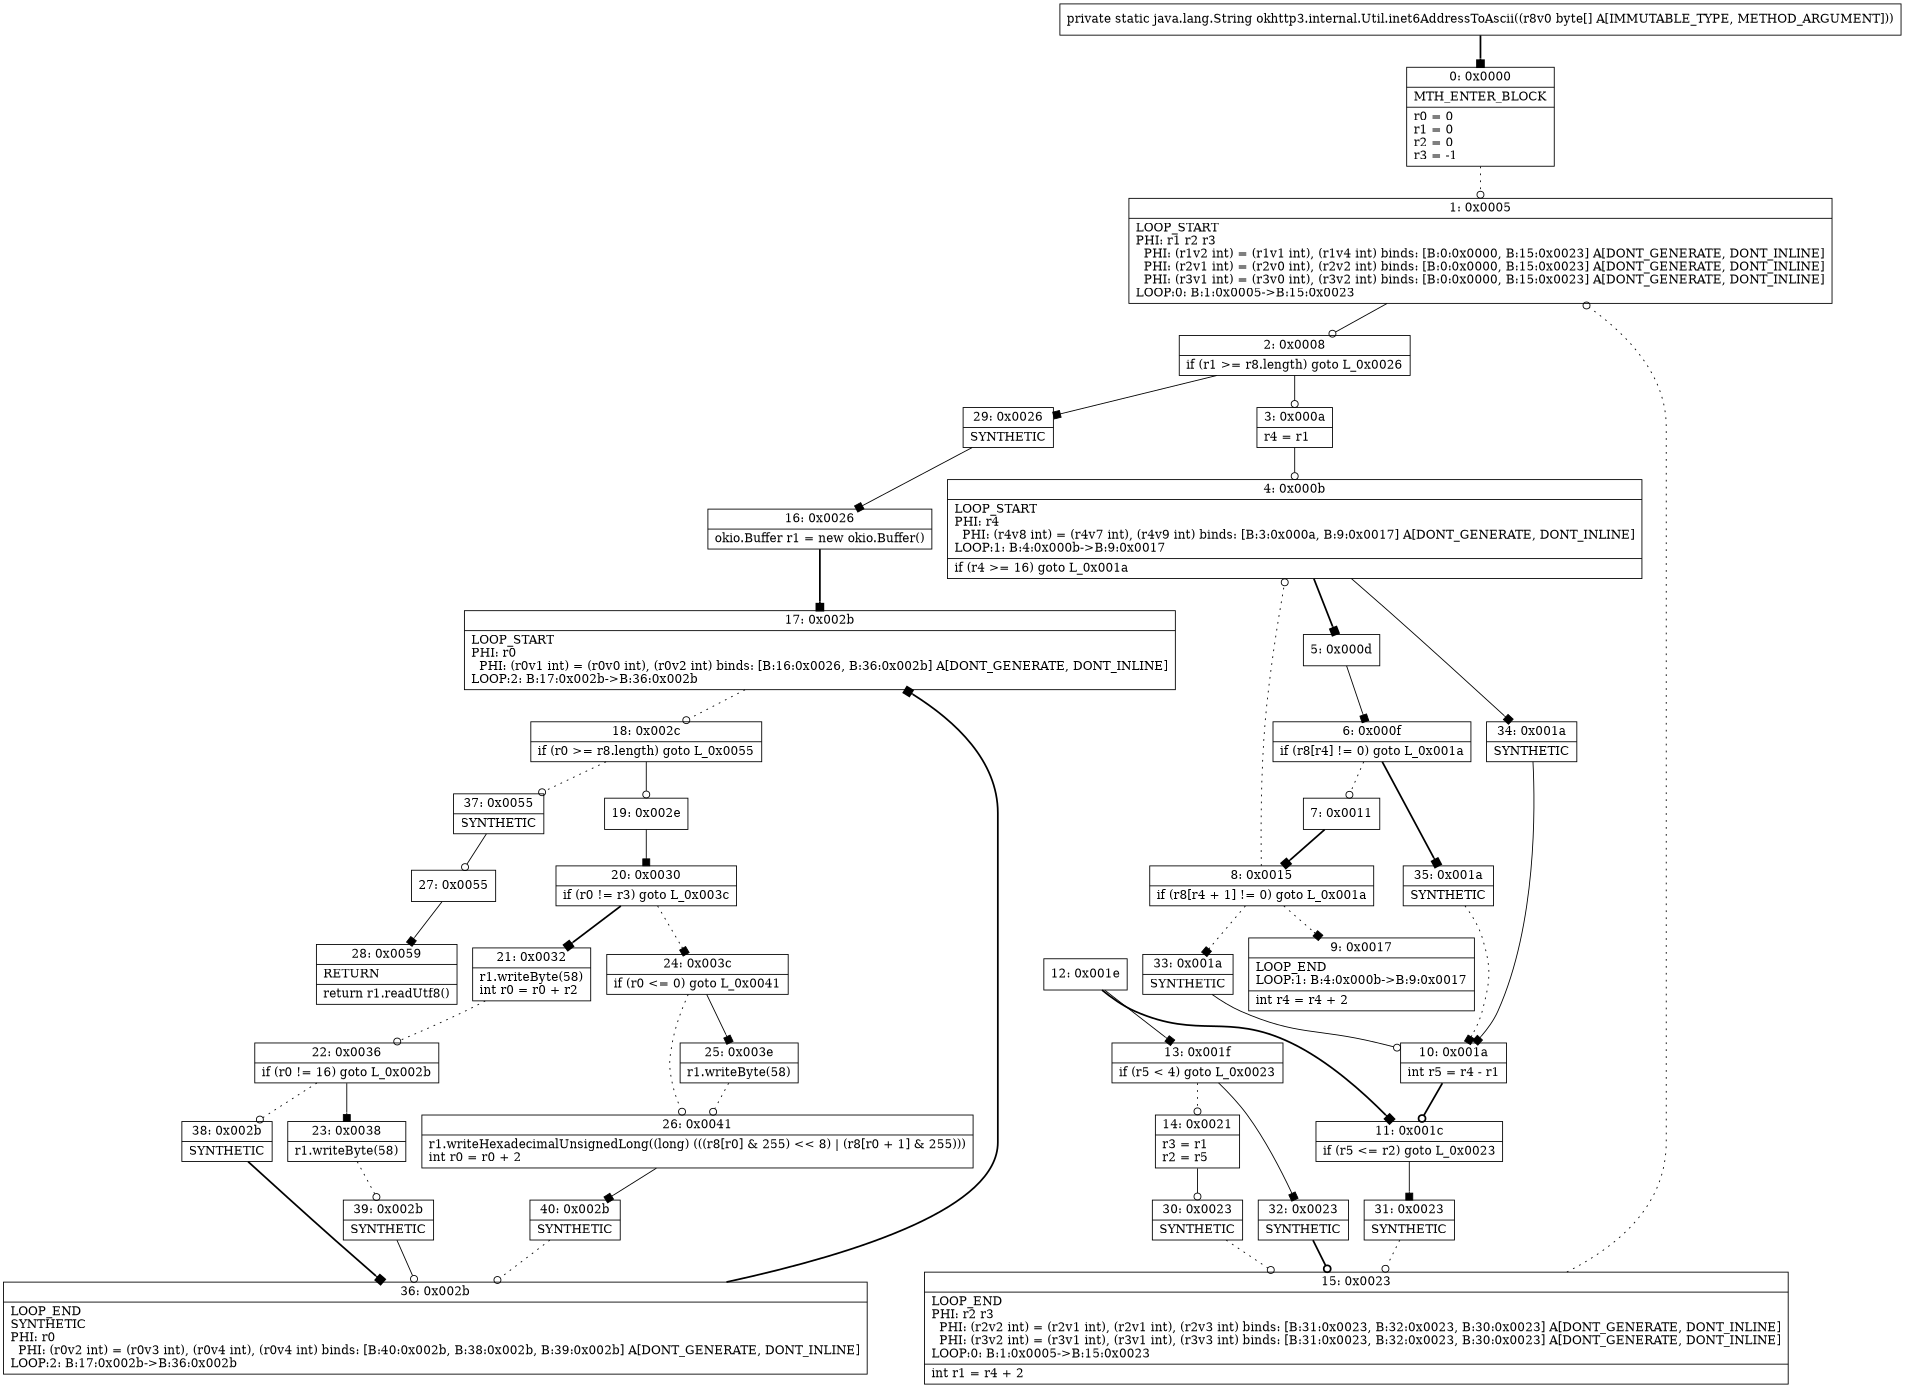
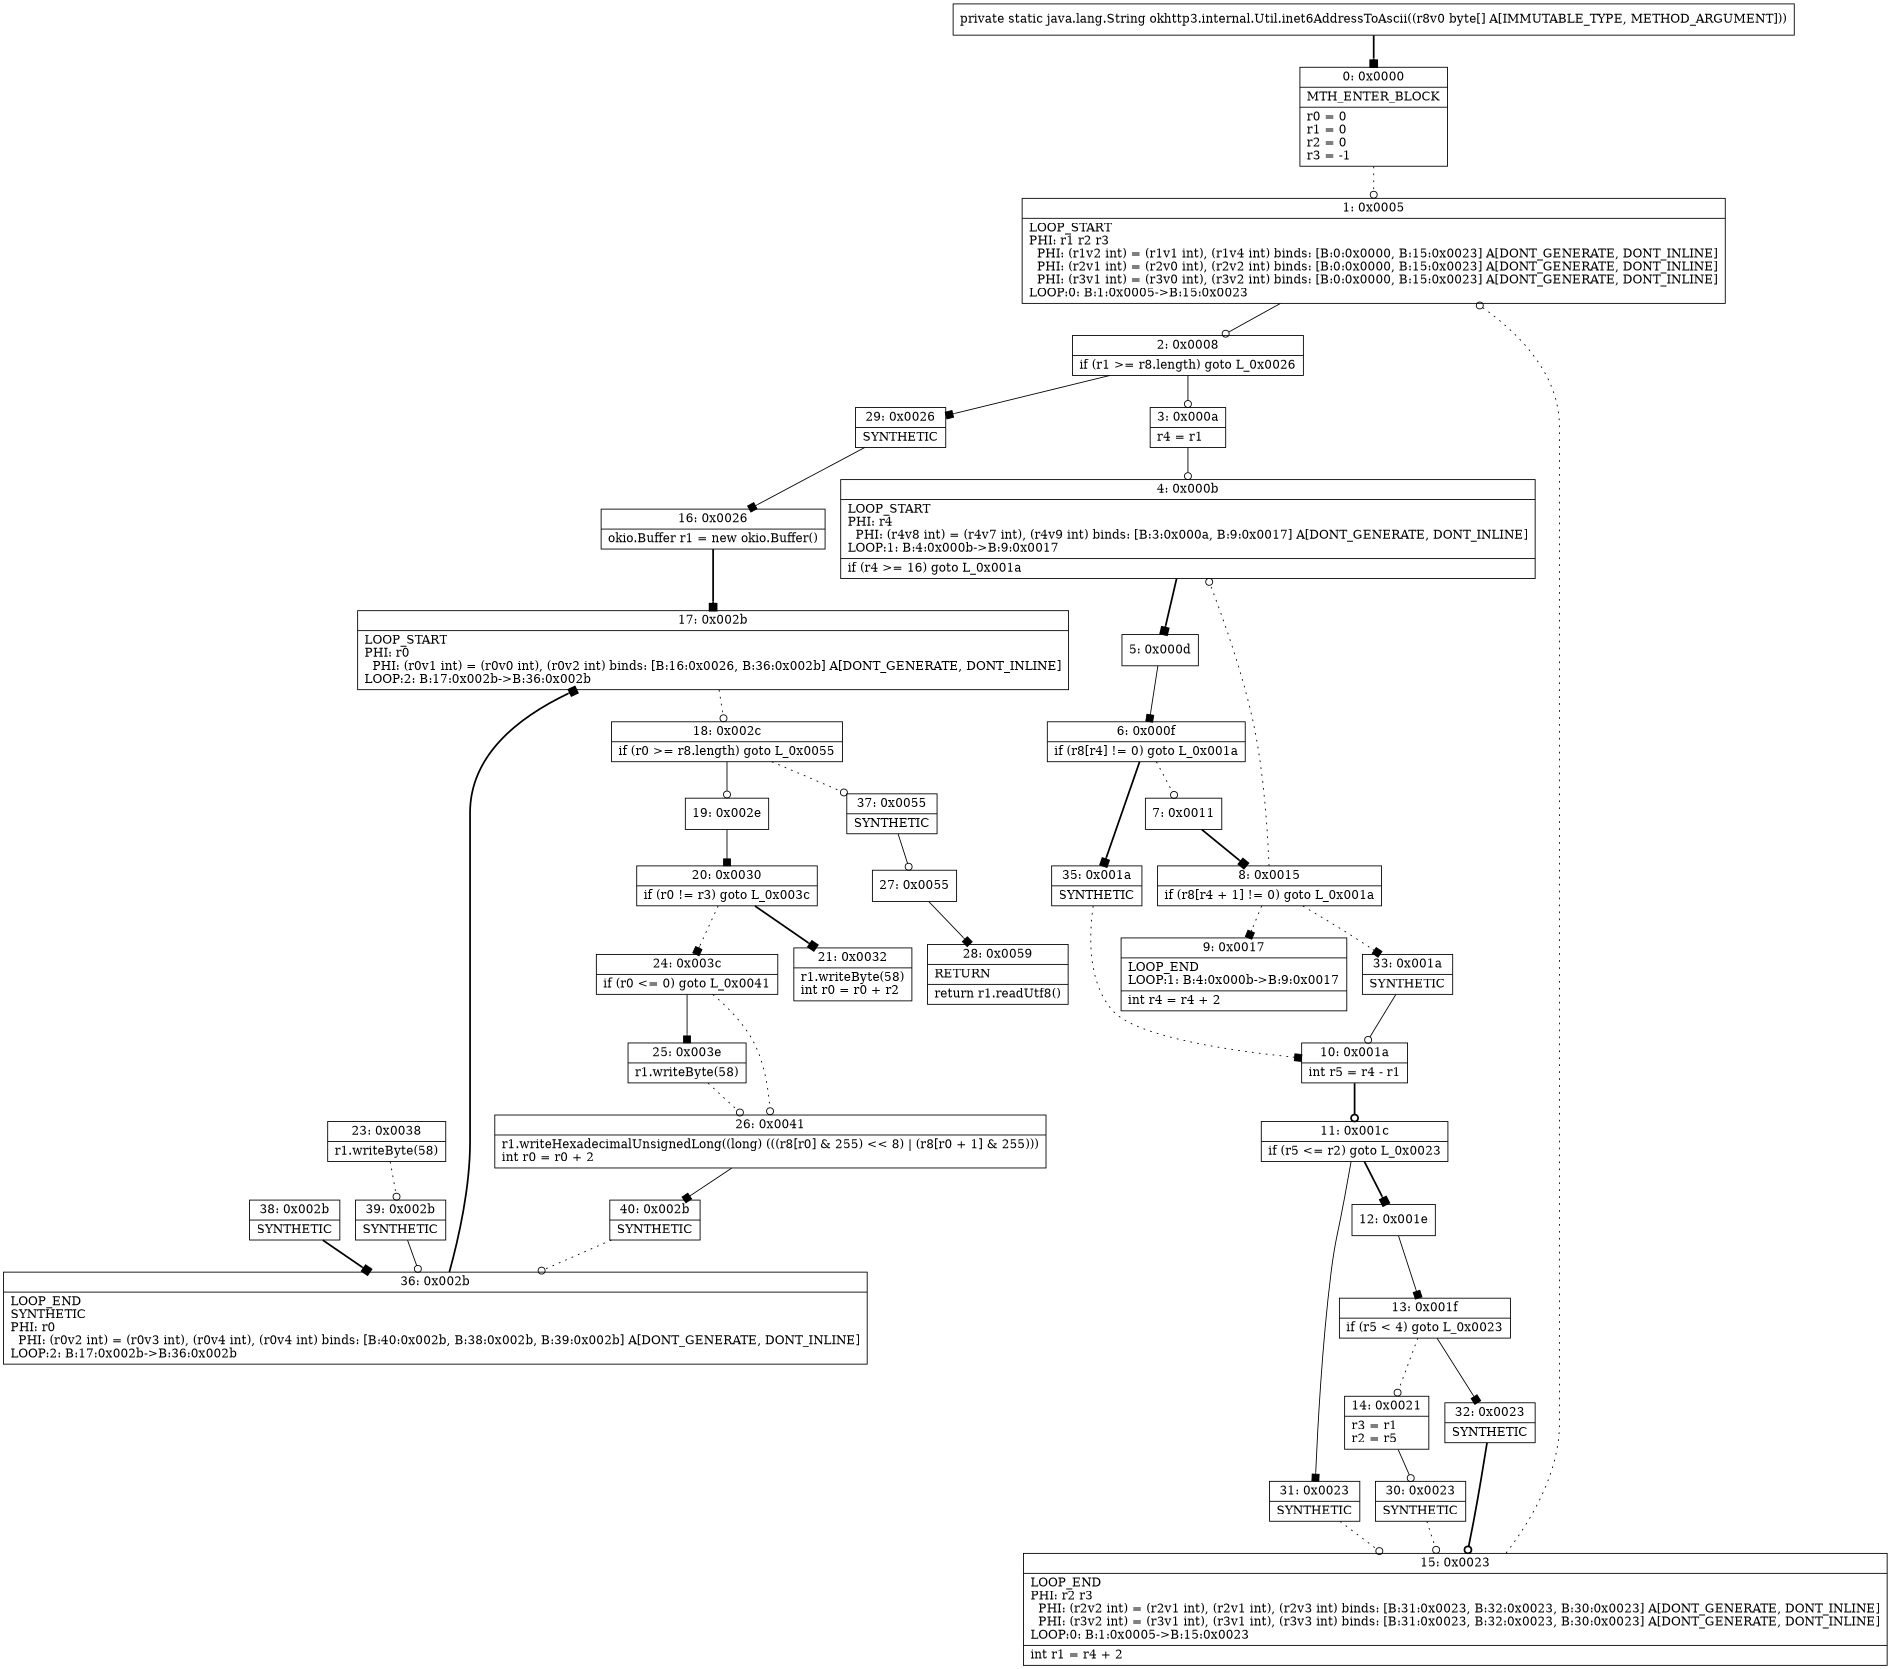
(1532, 742) -> none
(1253, 1030) -> (1373, 1179)
(347, 1063) -> none
